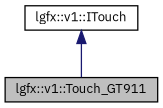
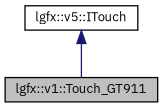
(81, 18) -> (81, 18)
